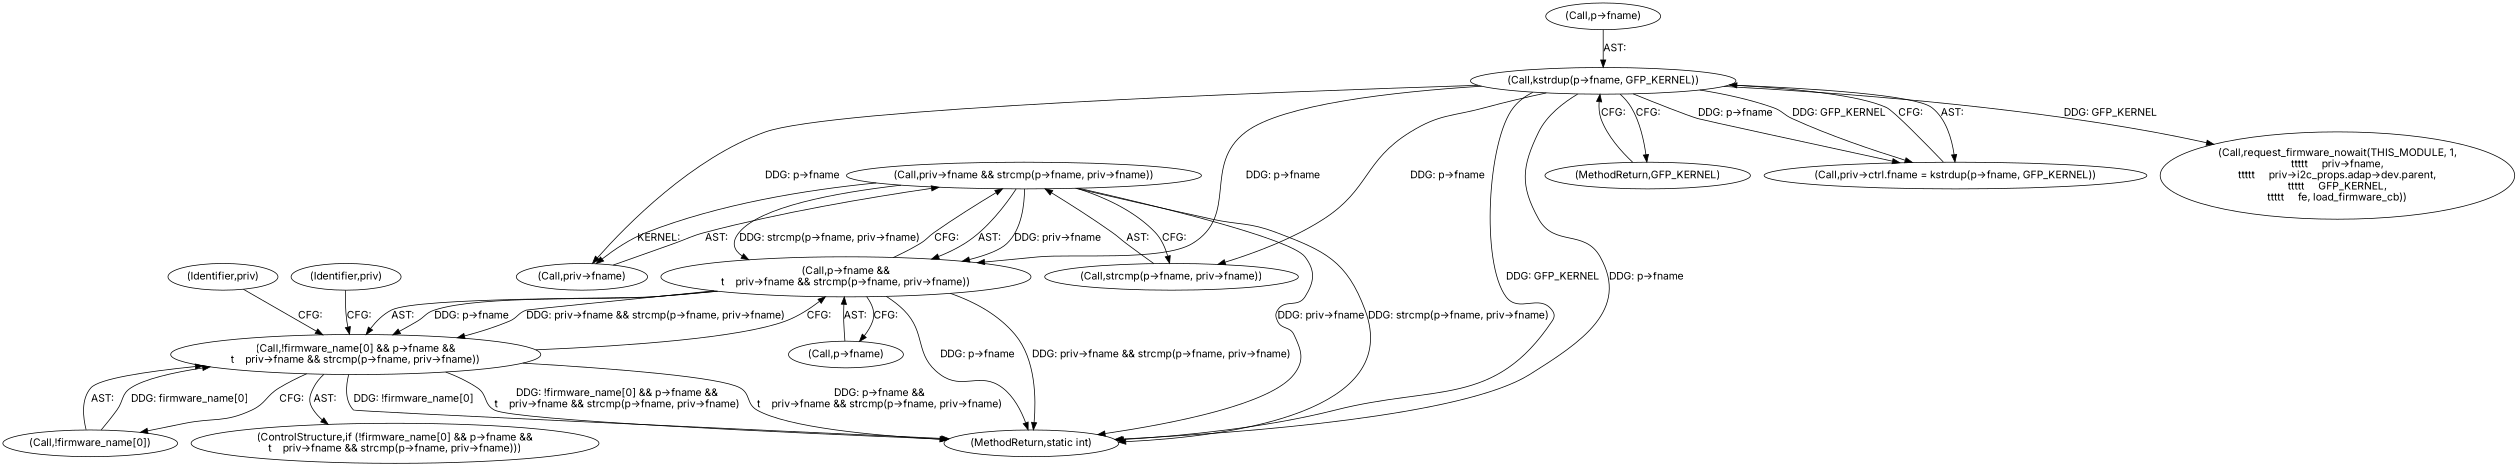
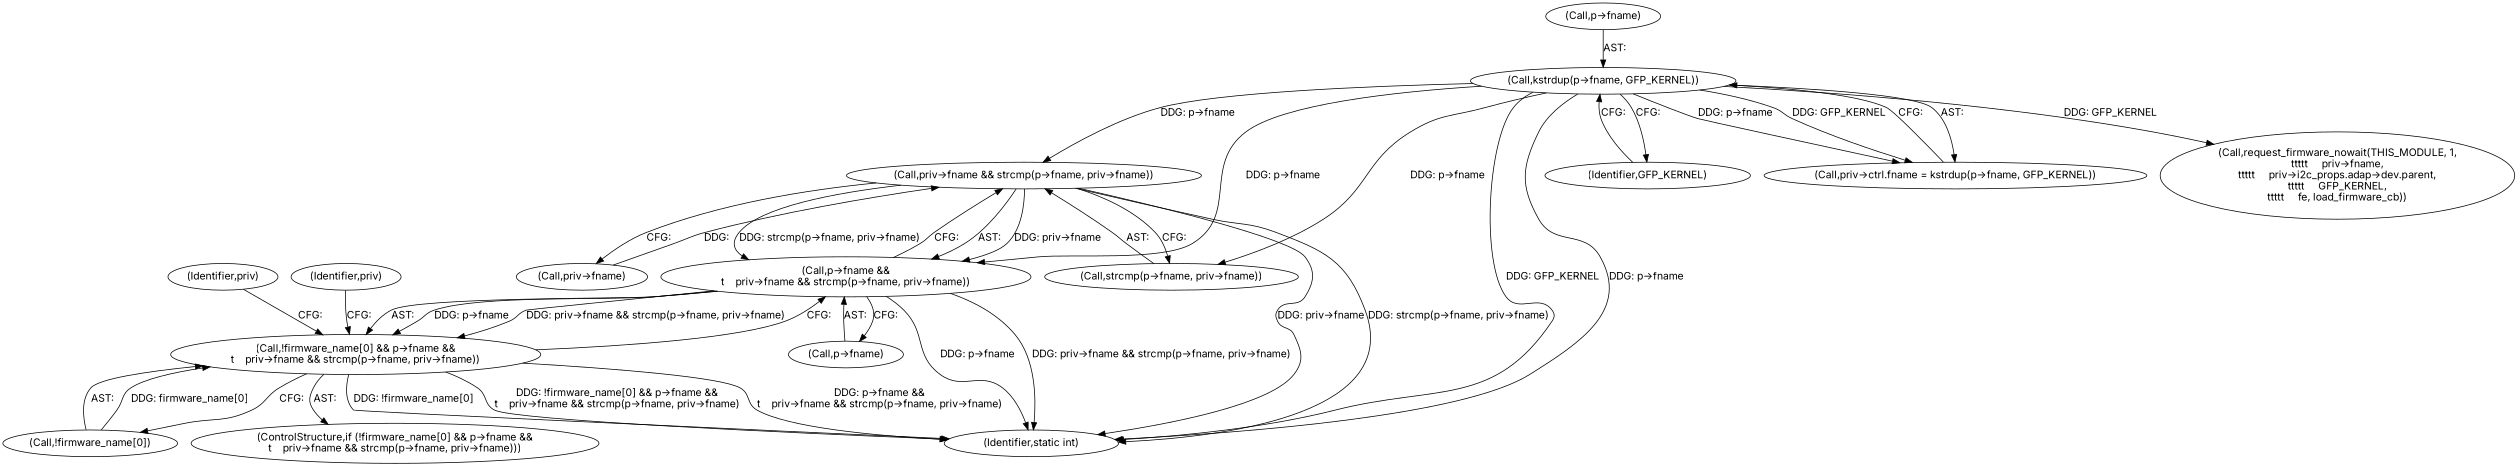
(1015, 106) -> (1255, 94)
(1648, 176) -> (1648, 176)
(660, 238) -> (660, 238)
(718, 238) -> (718, 238)
(1031, 443) -> (1031, 443)
